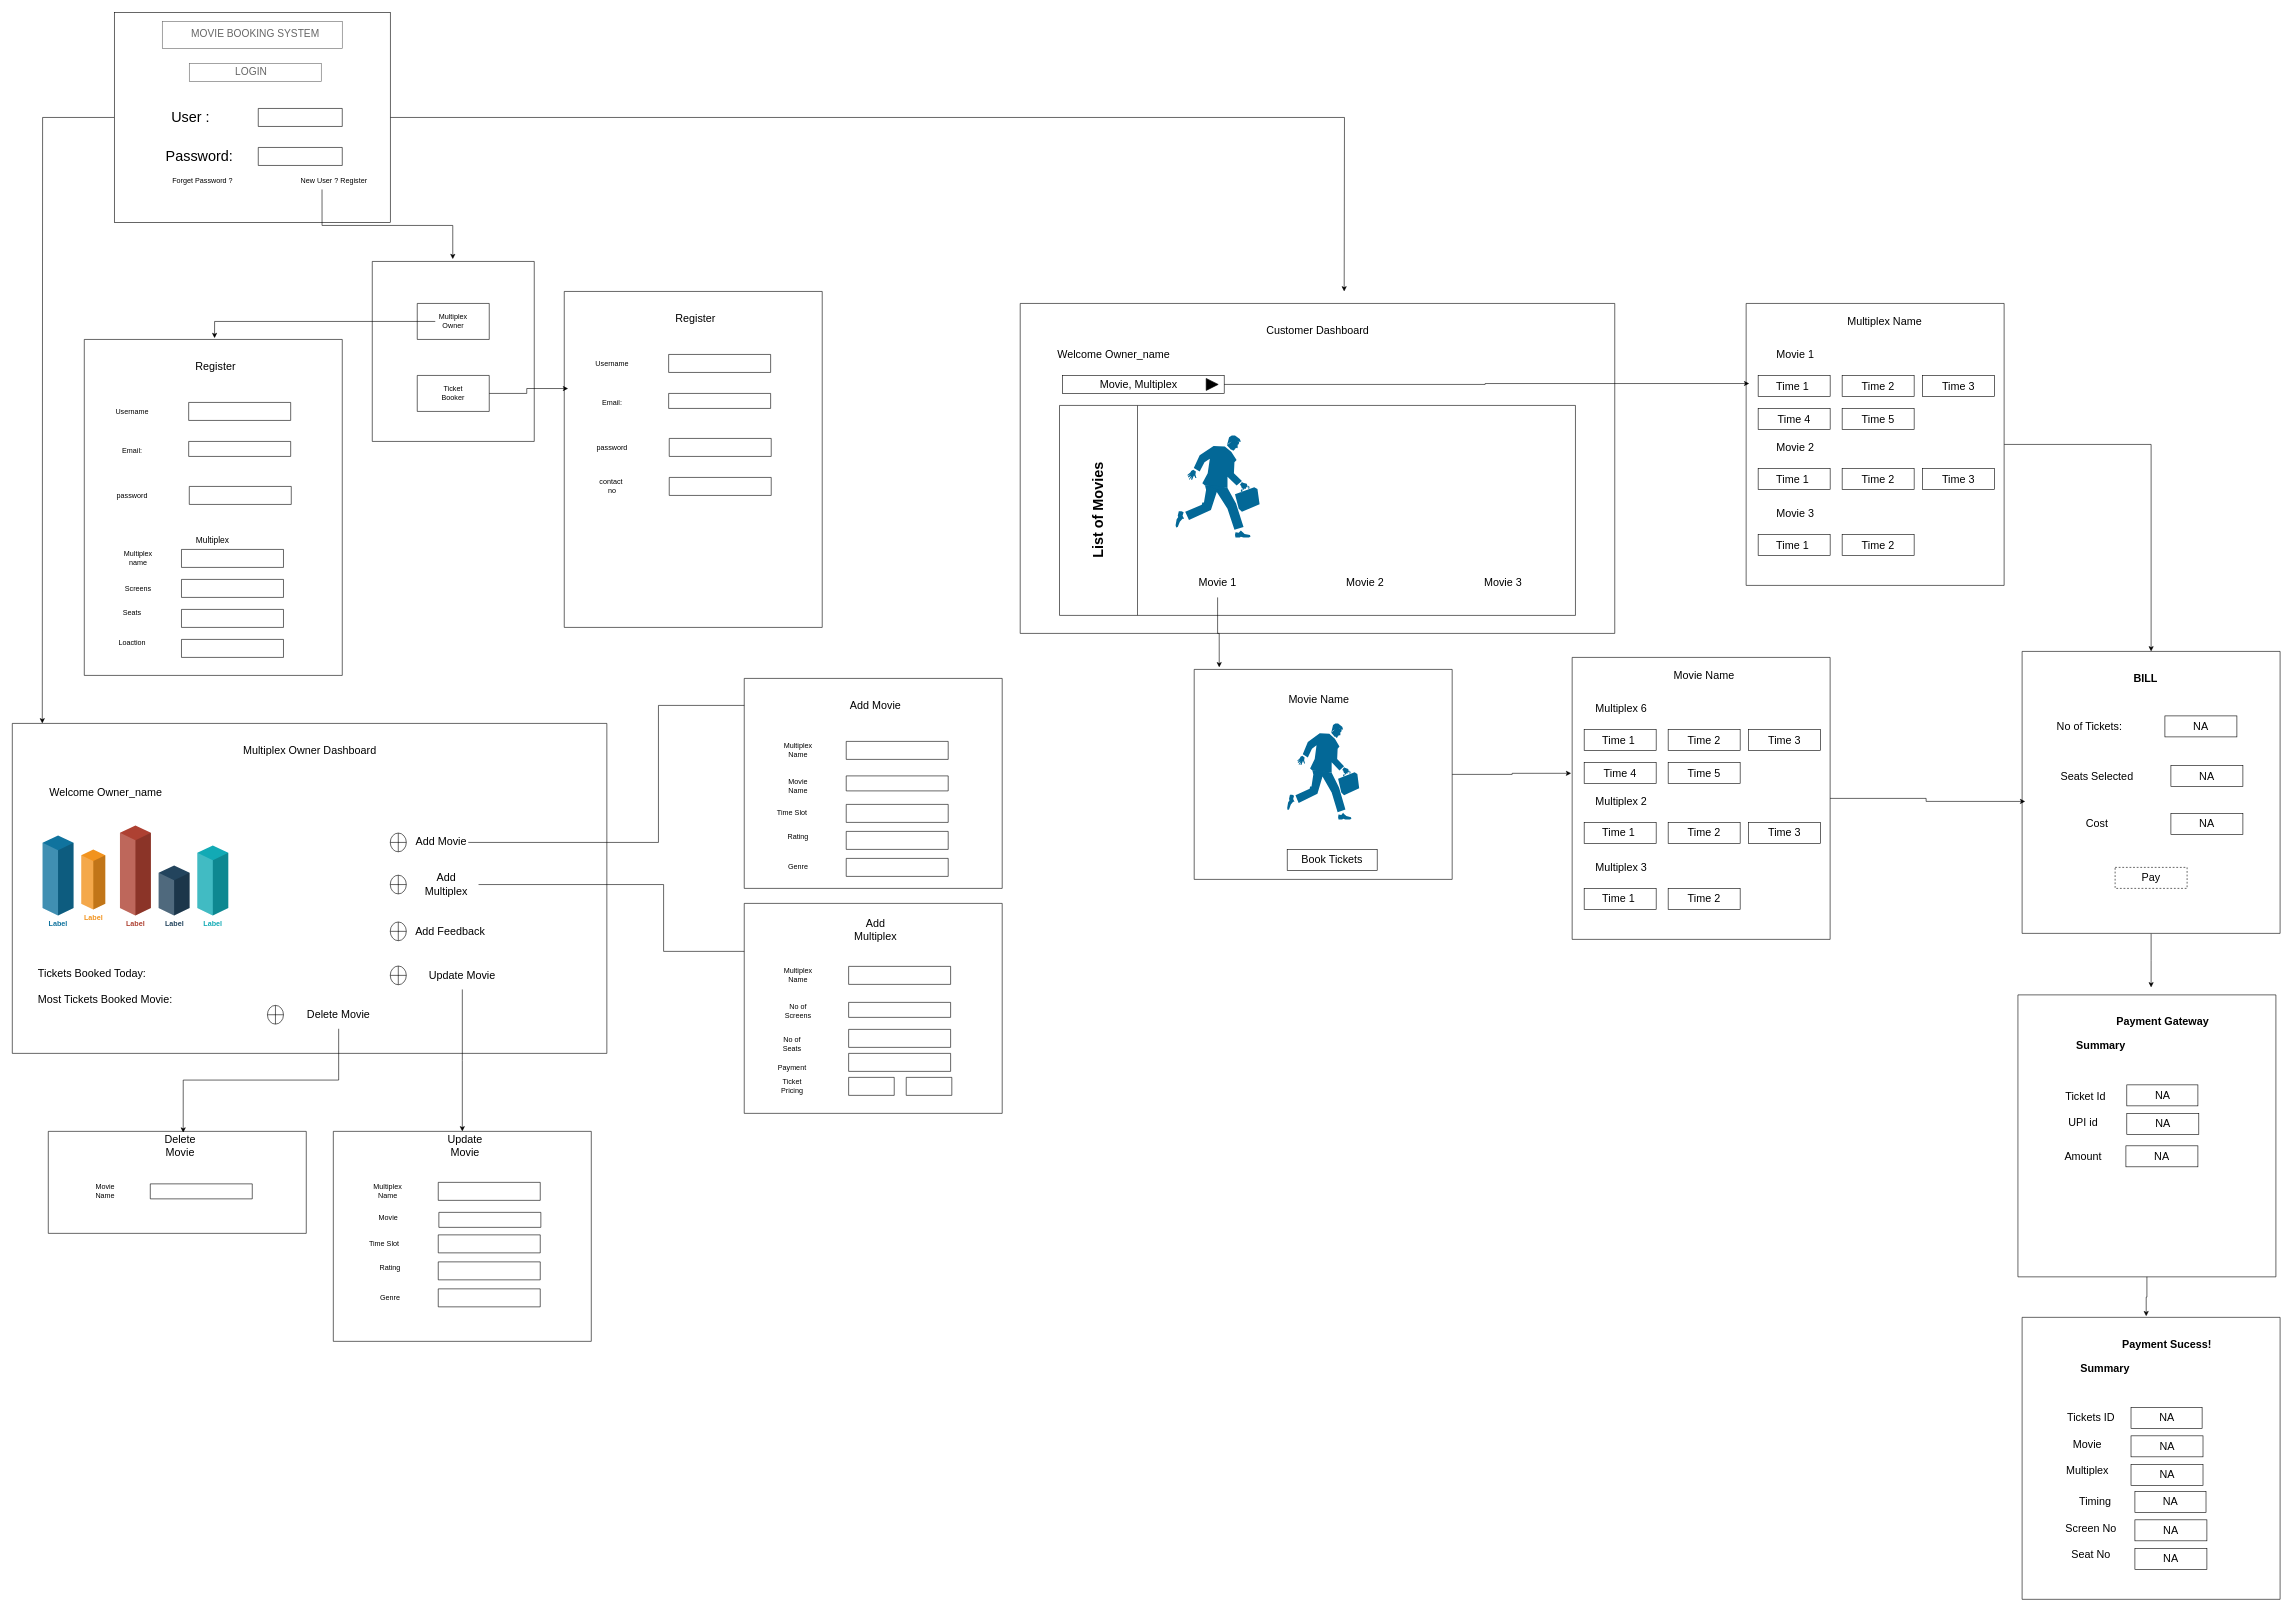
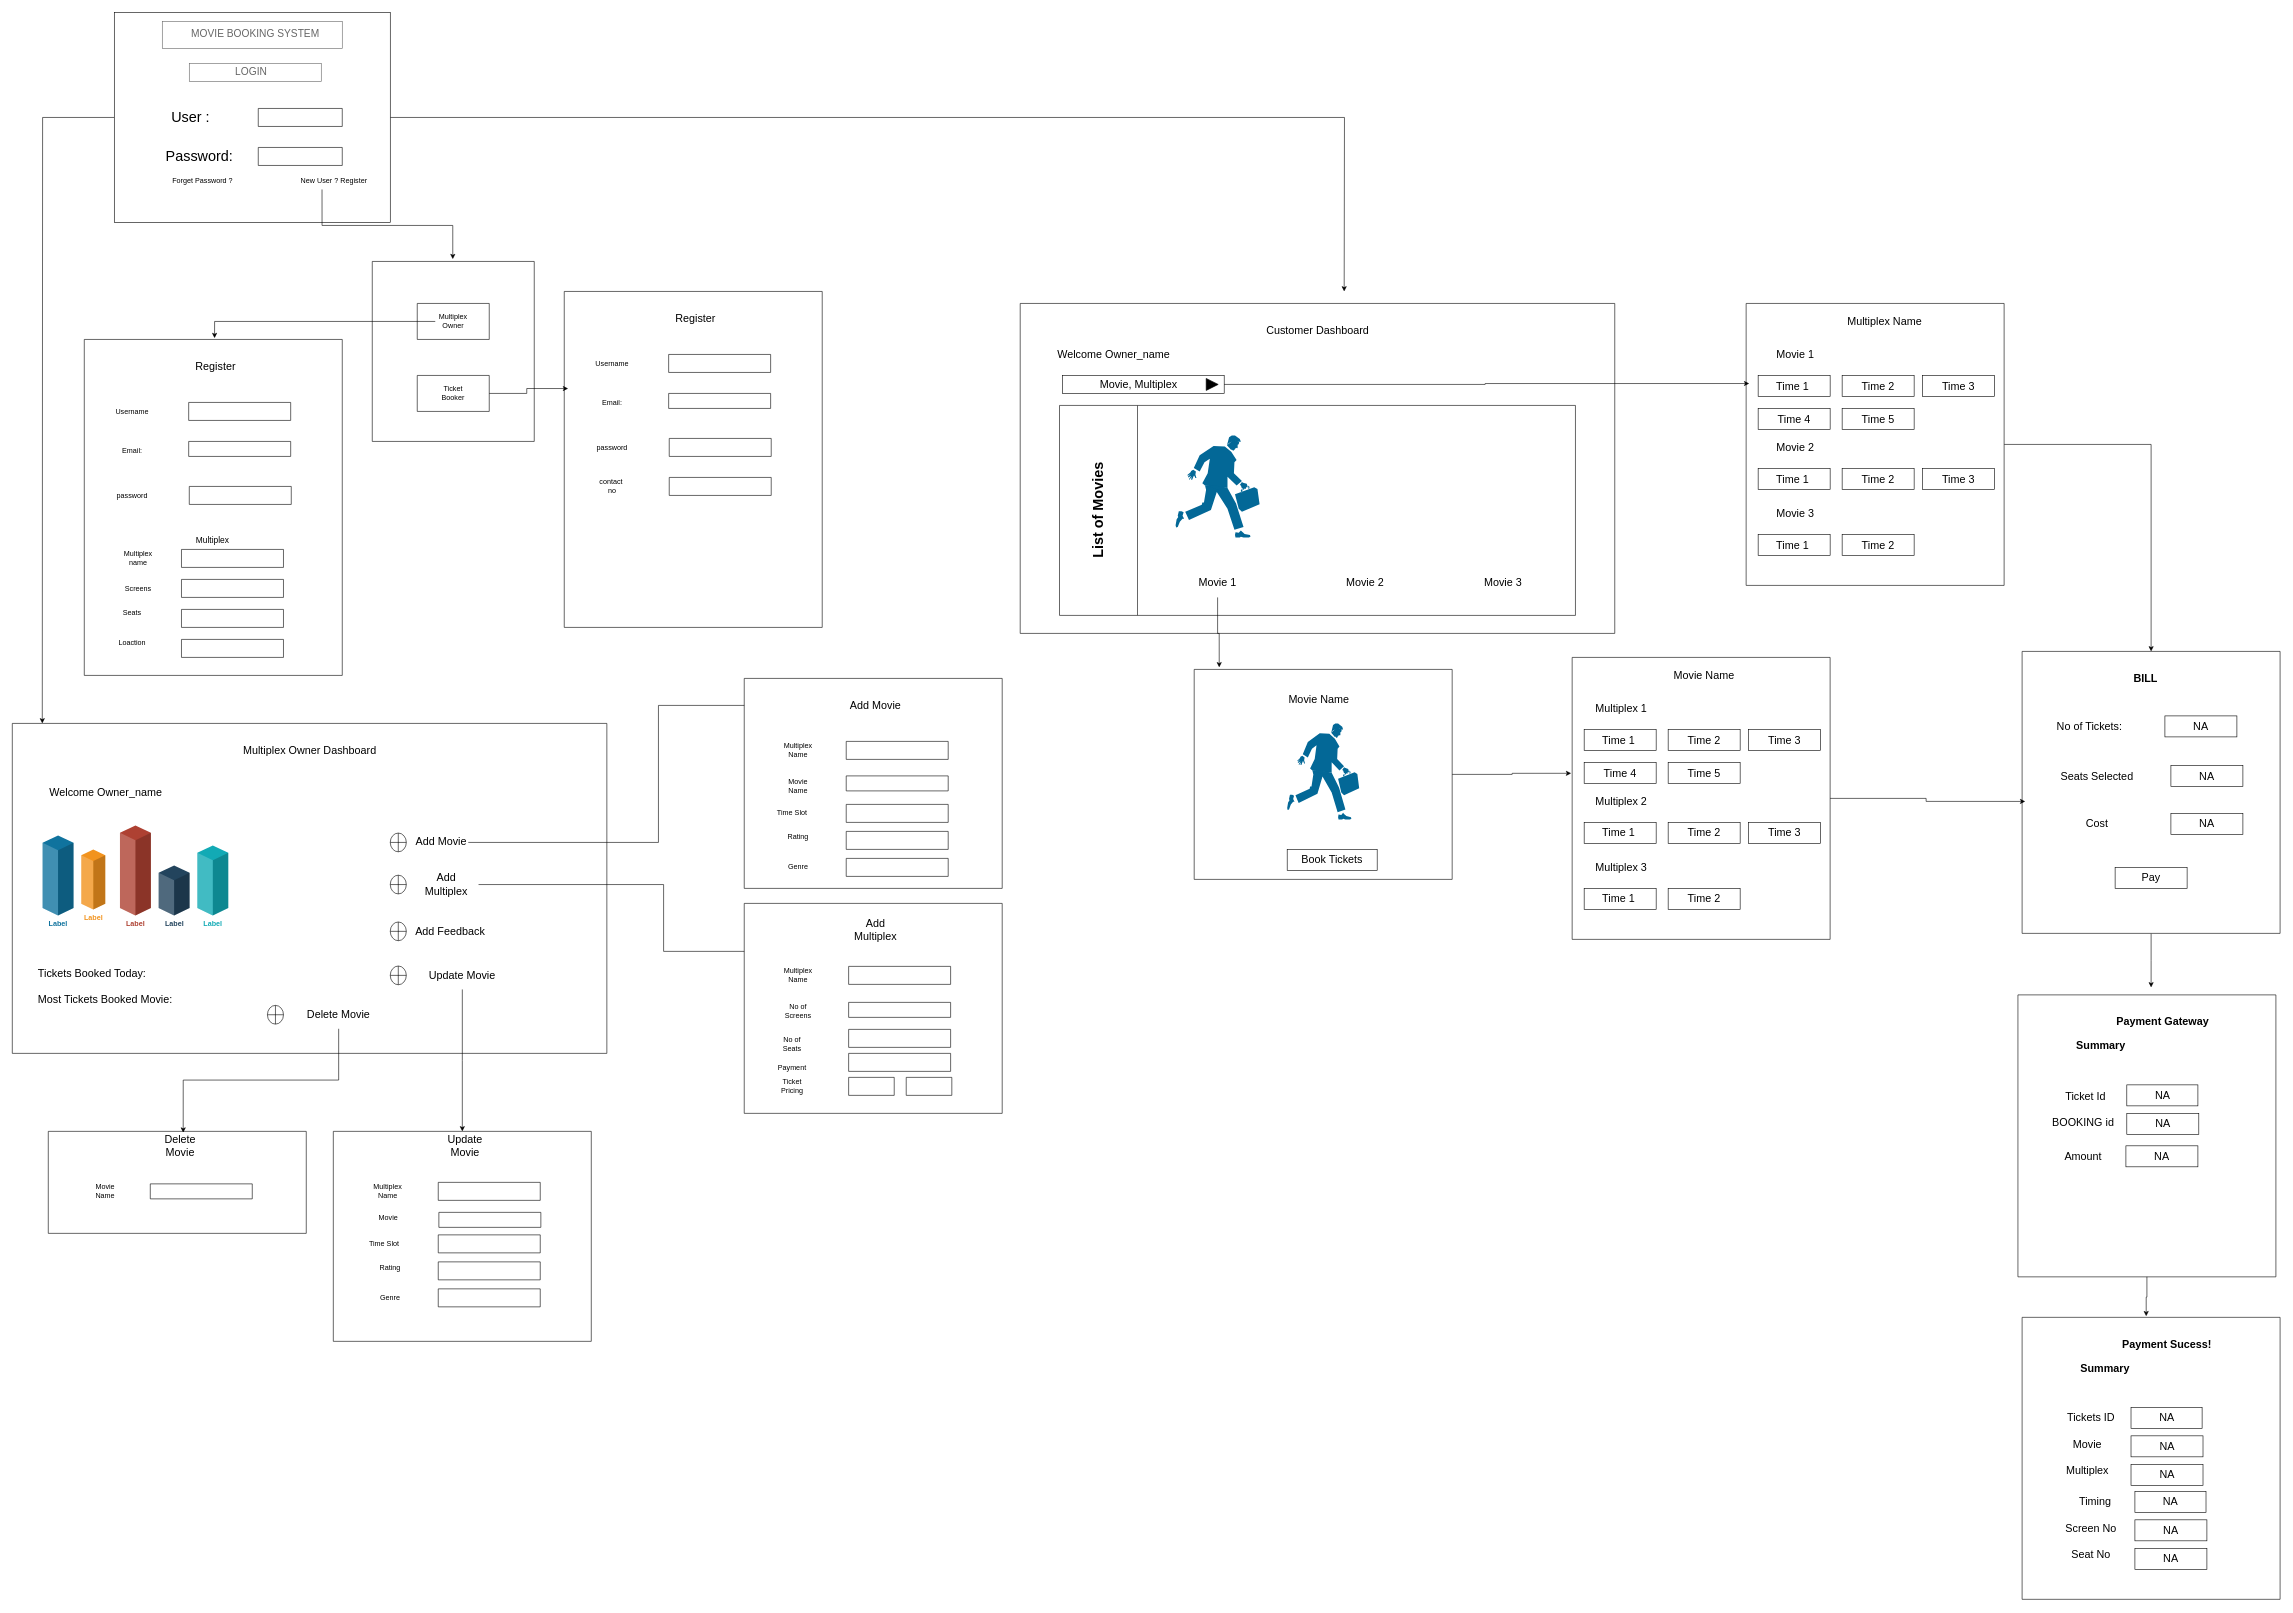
(1622, 708) -> (1622, 708)
(2151, 878) -> (2151, 878)
(2084, 1122) -> (2084, 1122)
